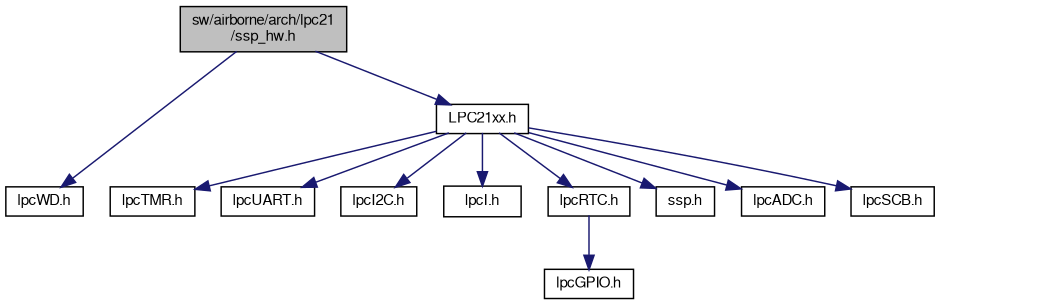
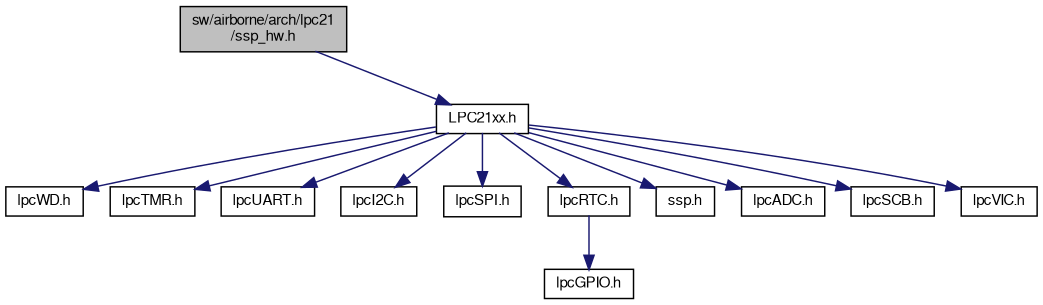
(155, 115) -> (266, 154)
(482, 201) -> (482, 201)
none -> (999, 201)
